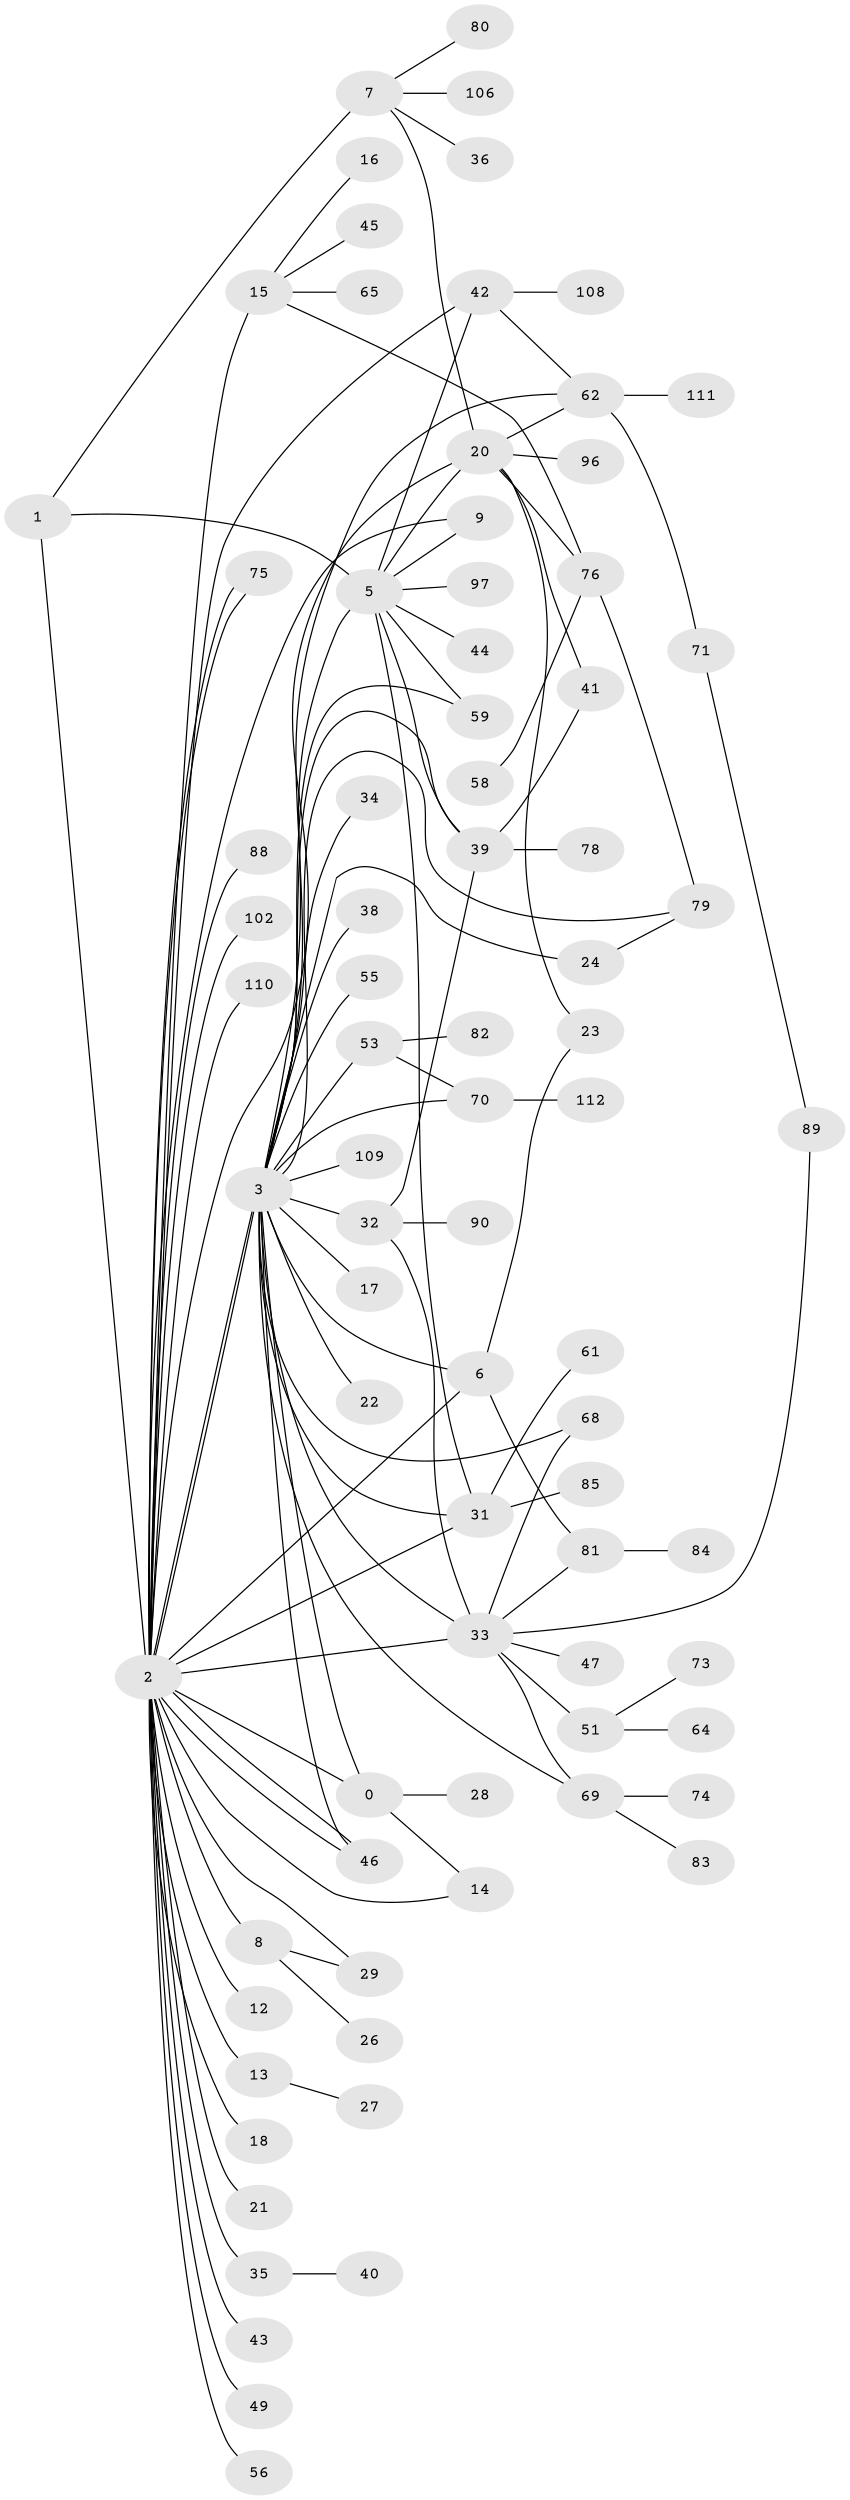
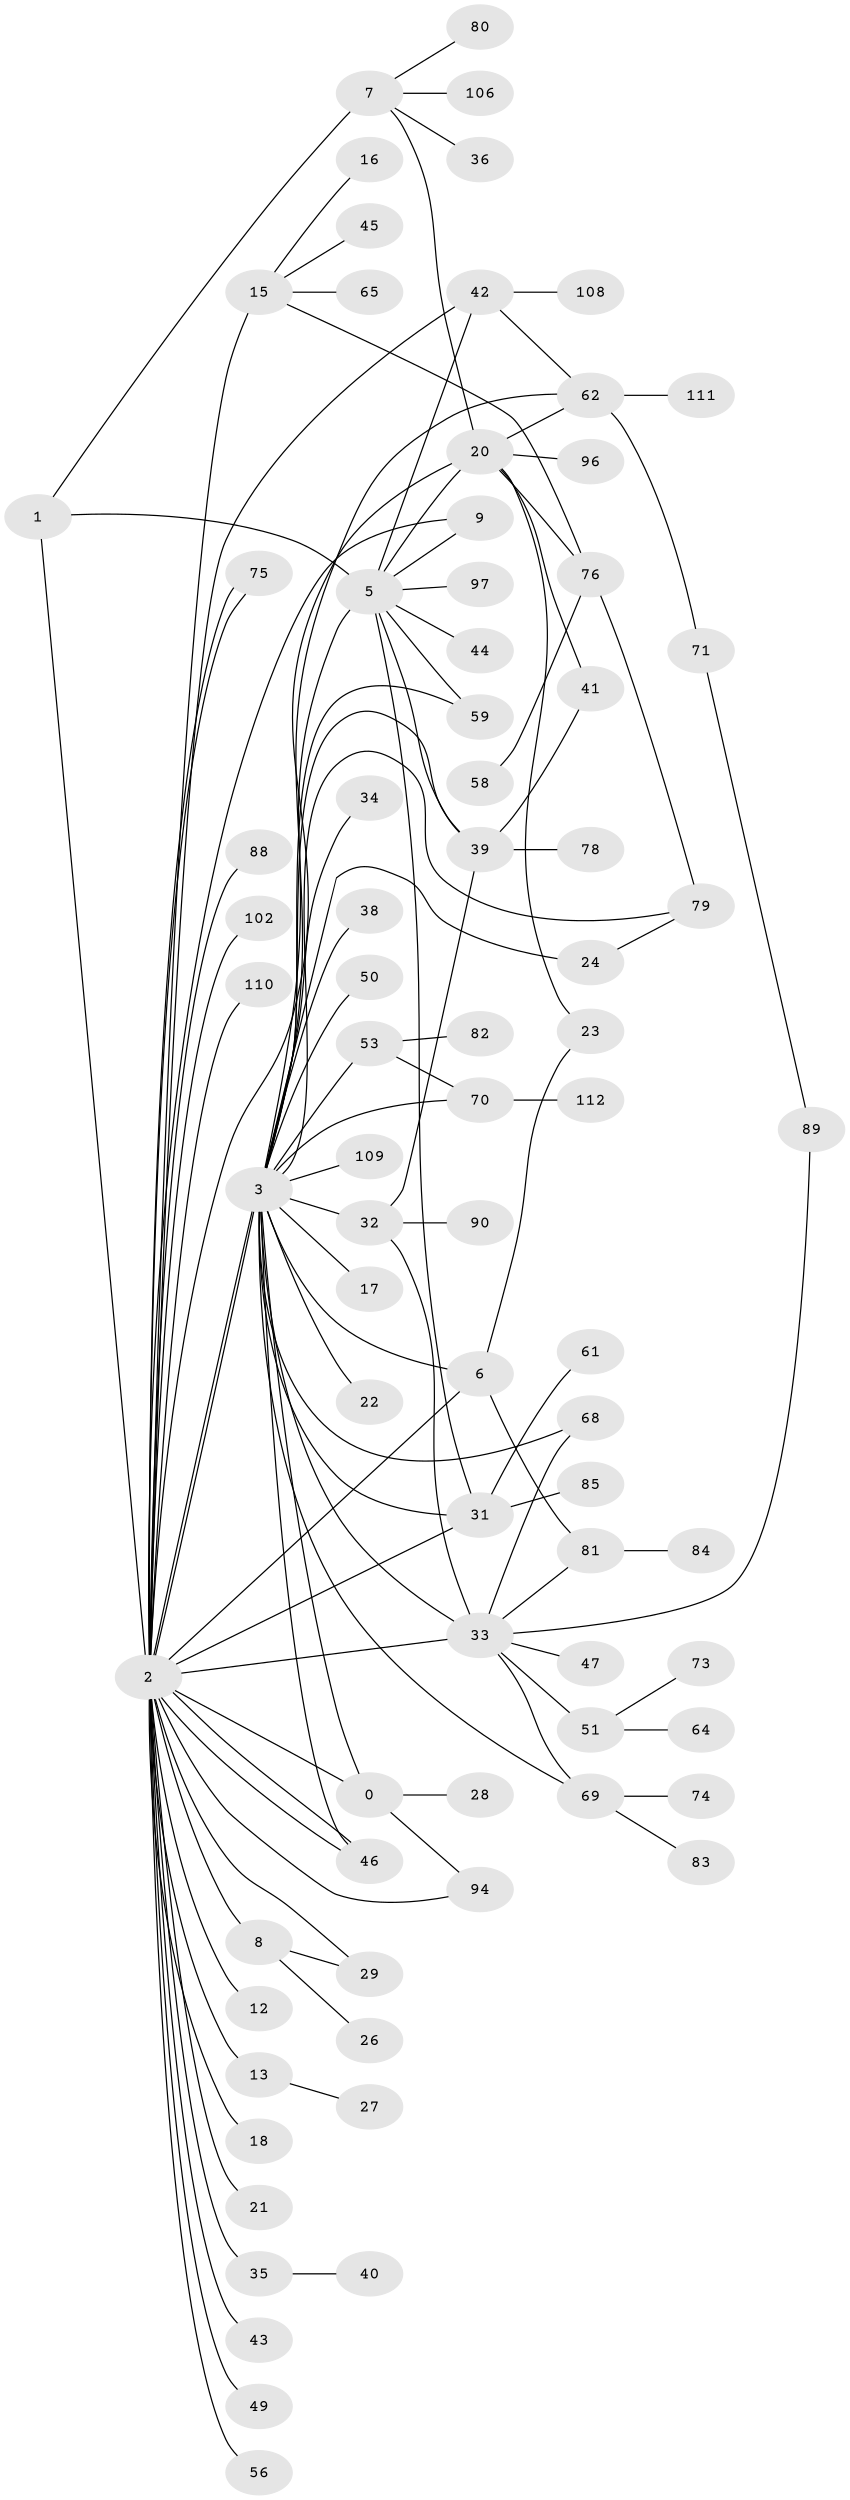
(370, 977) -> (370, 977)
(480, 1890) -> (480, 1890)
